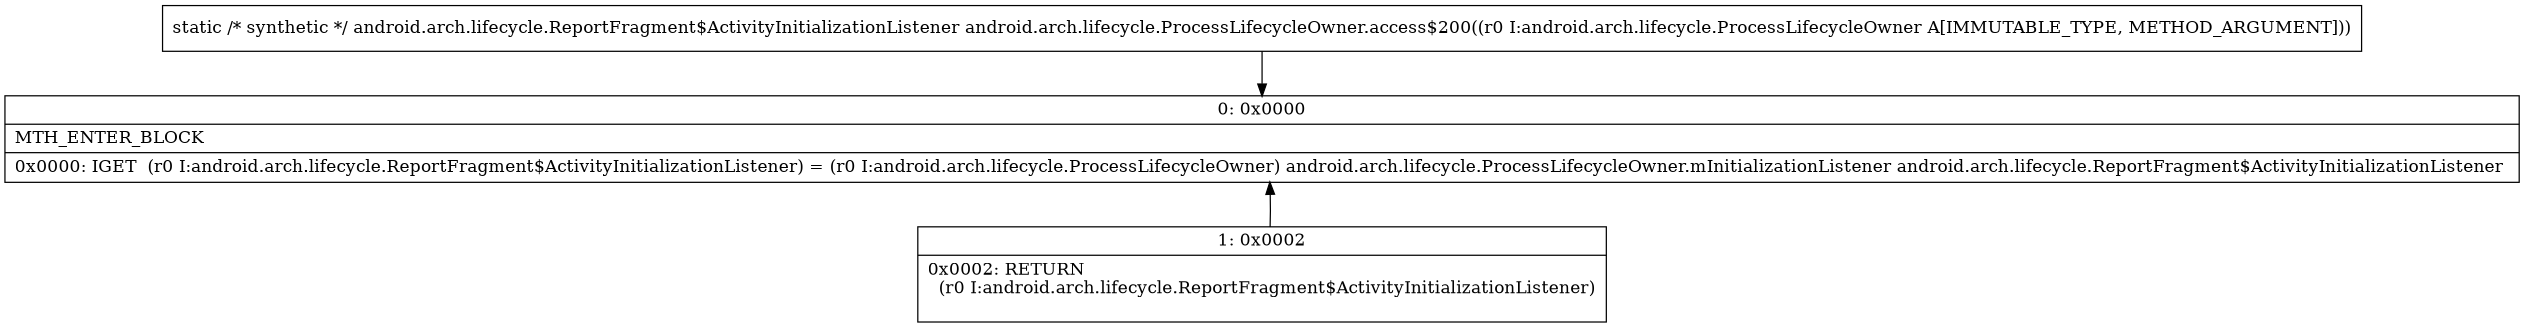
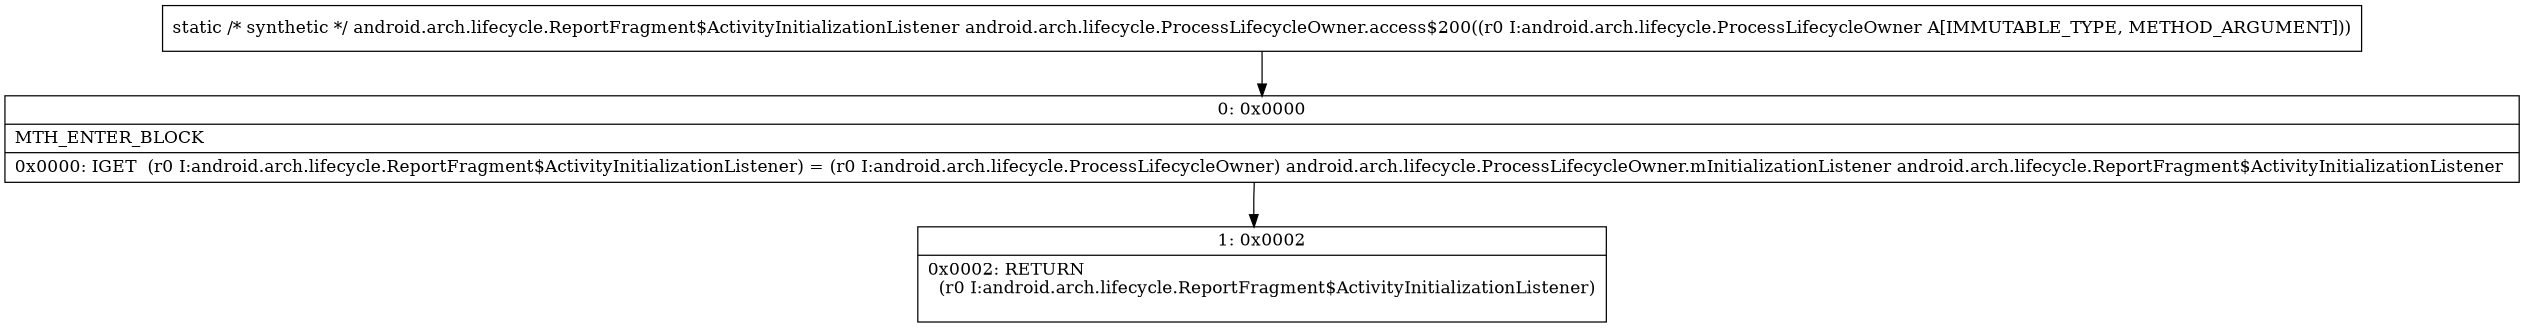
(1270, 211) -> (1254, 198)
